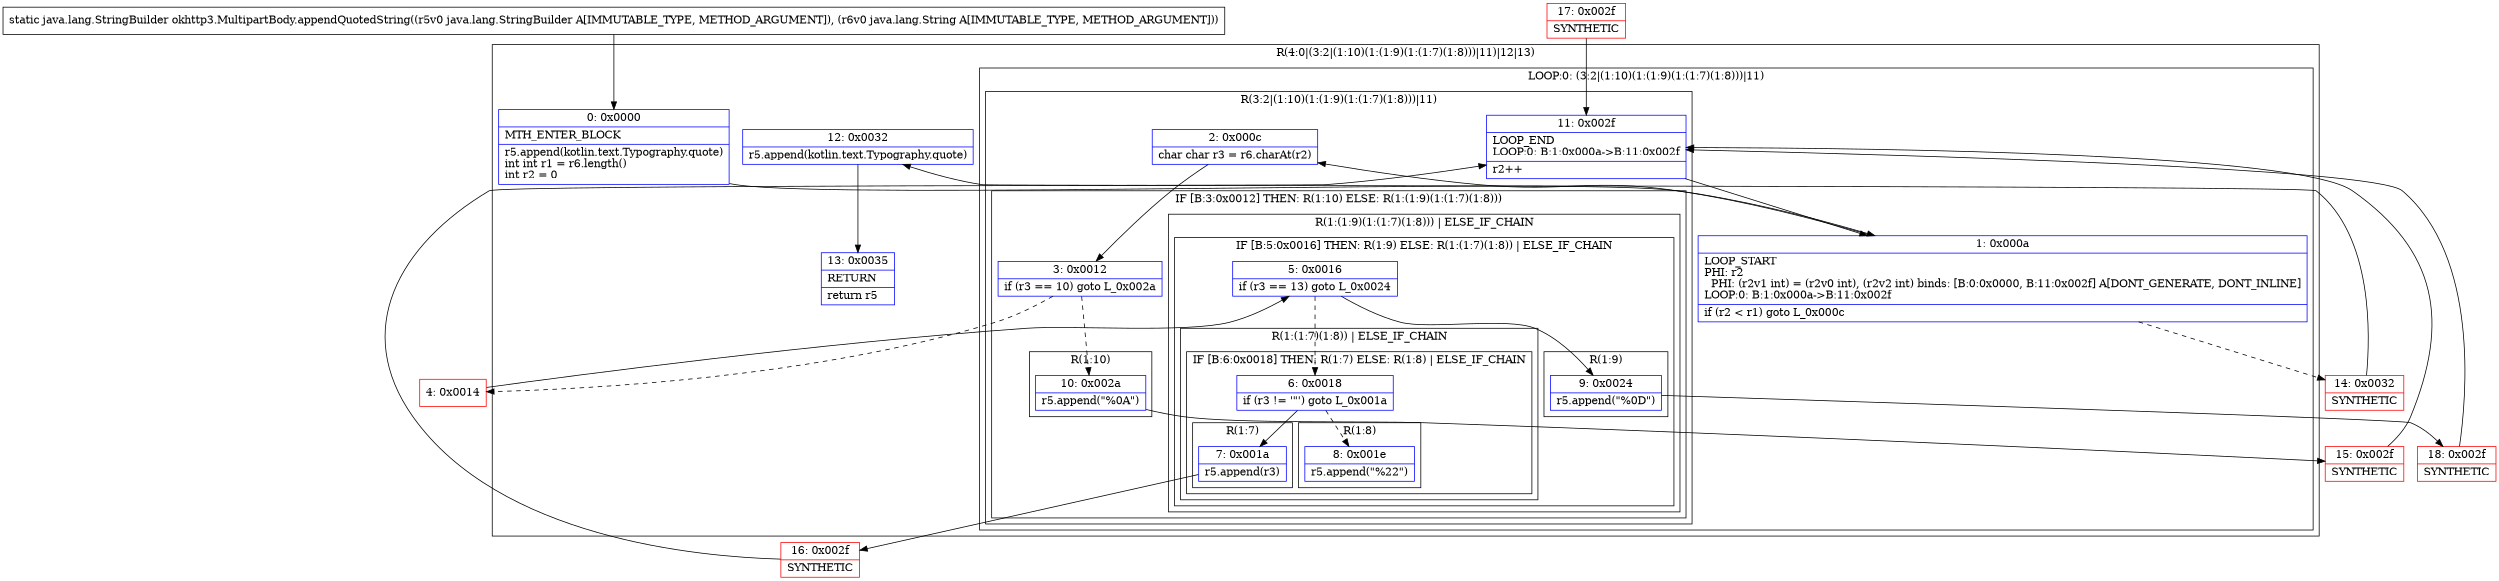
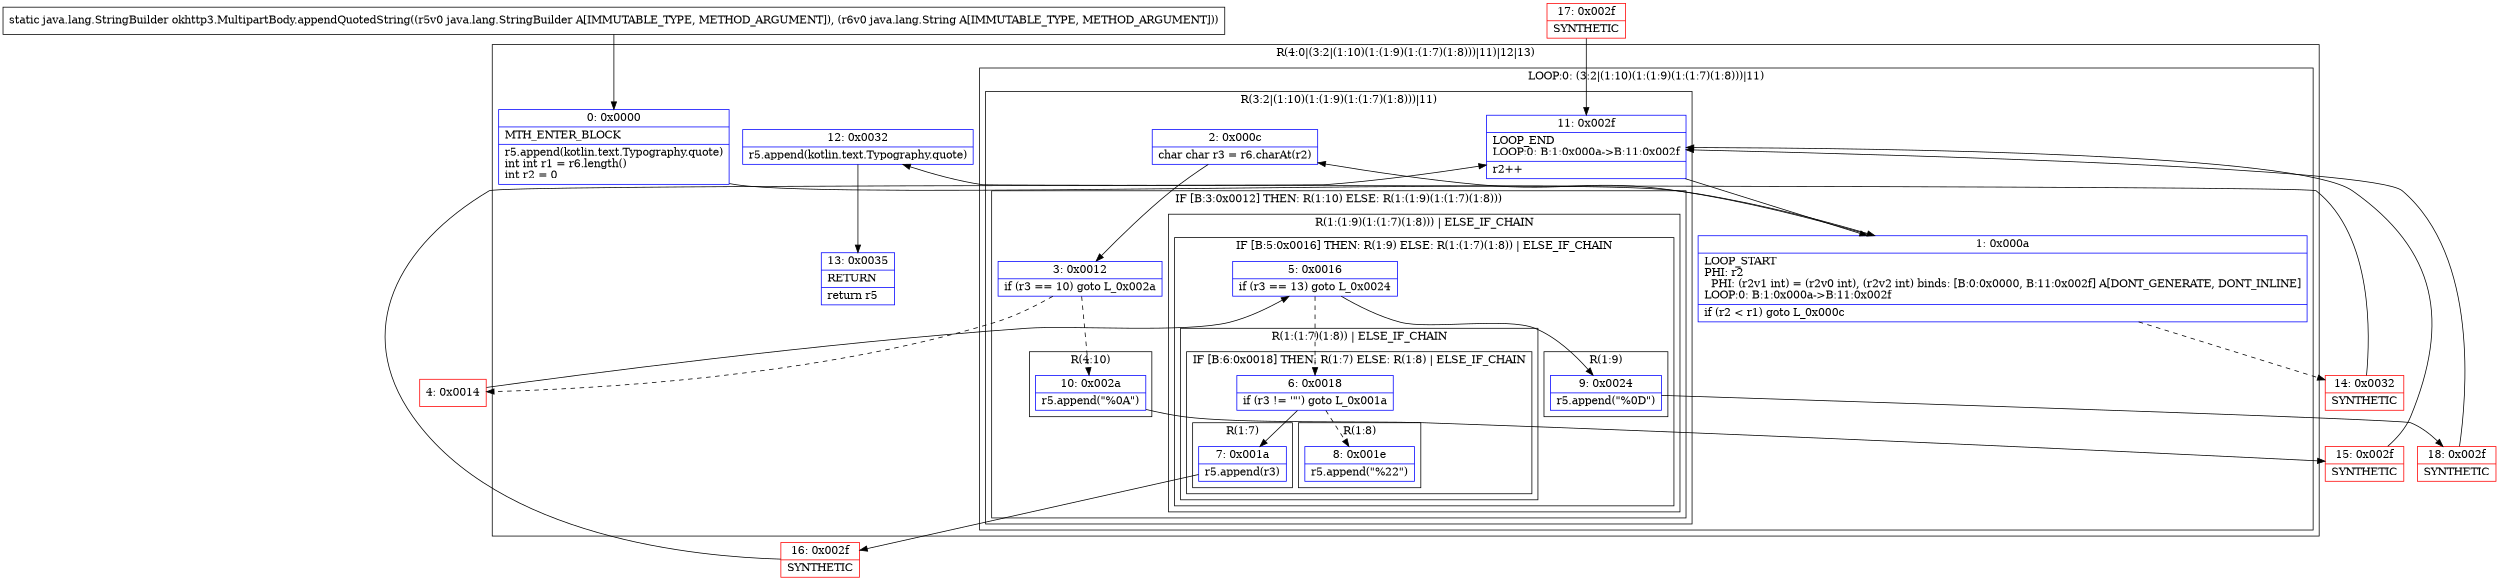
(1091, 360) -> (1091, 360)
